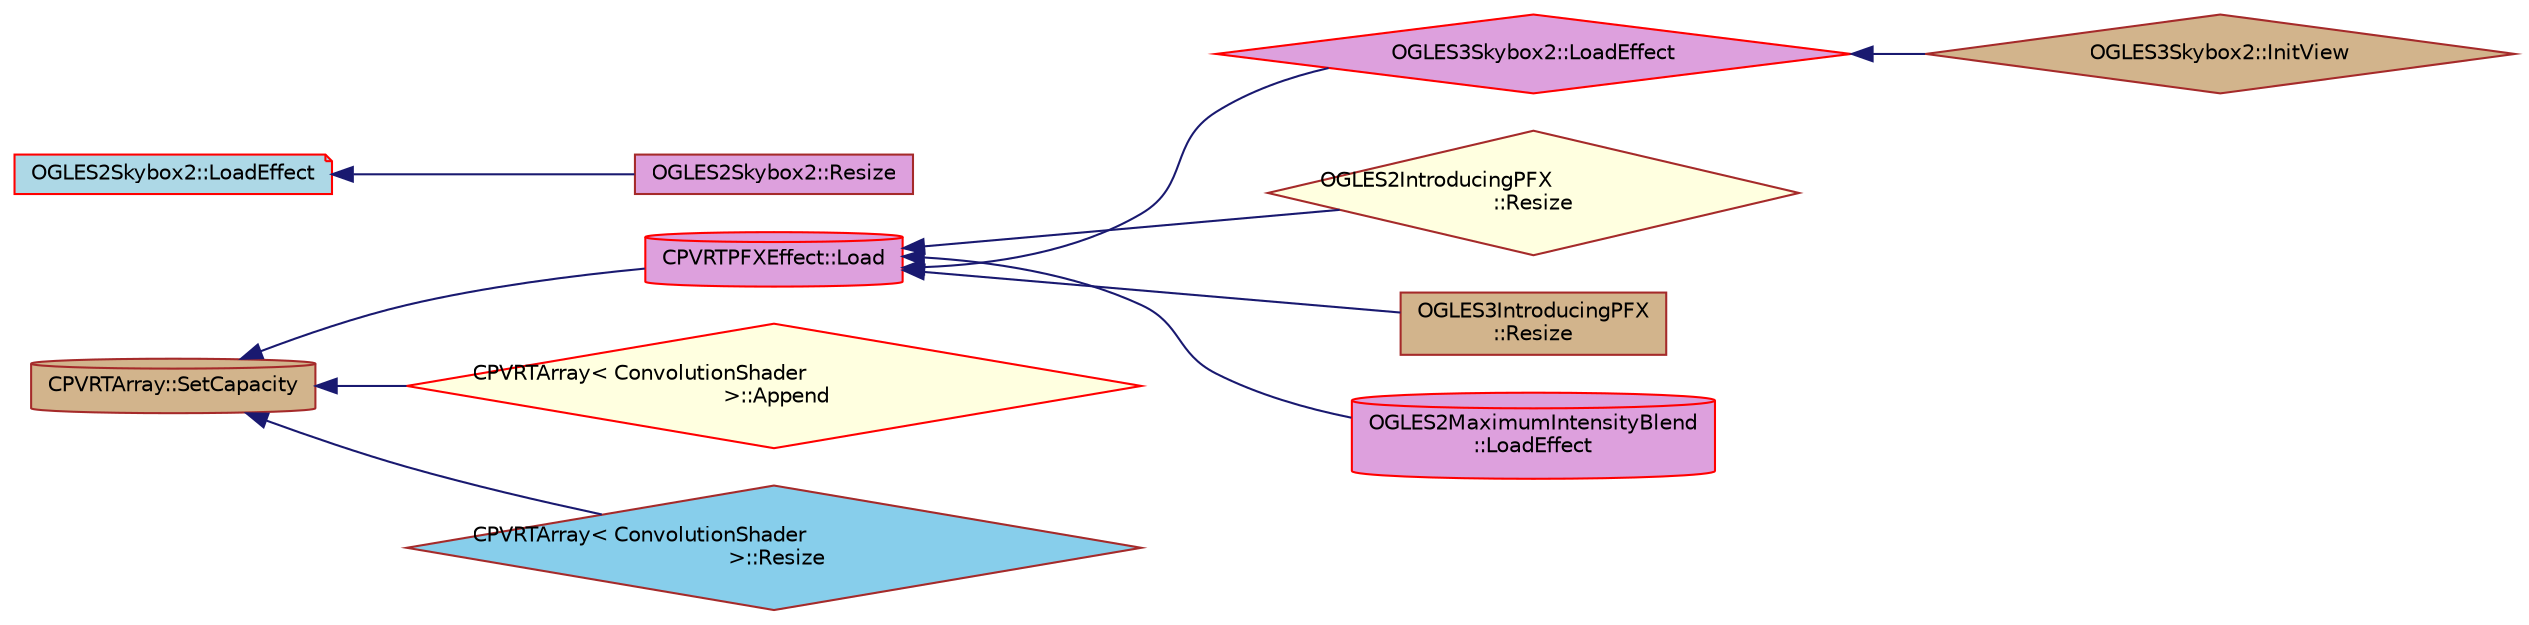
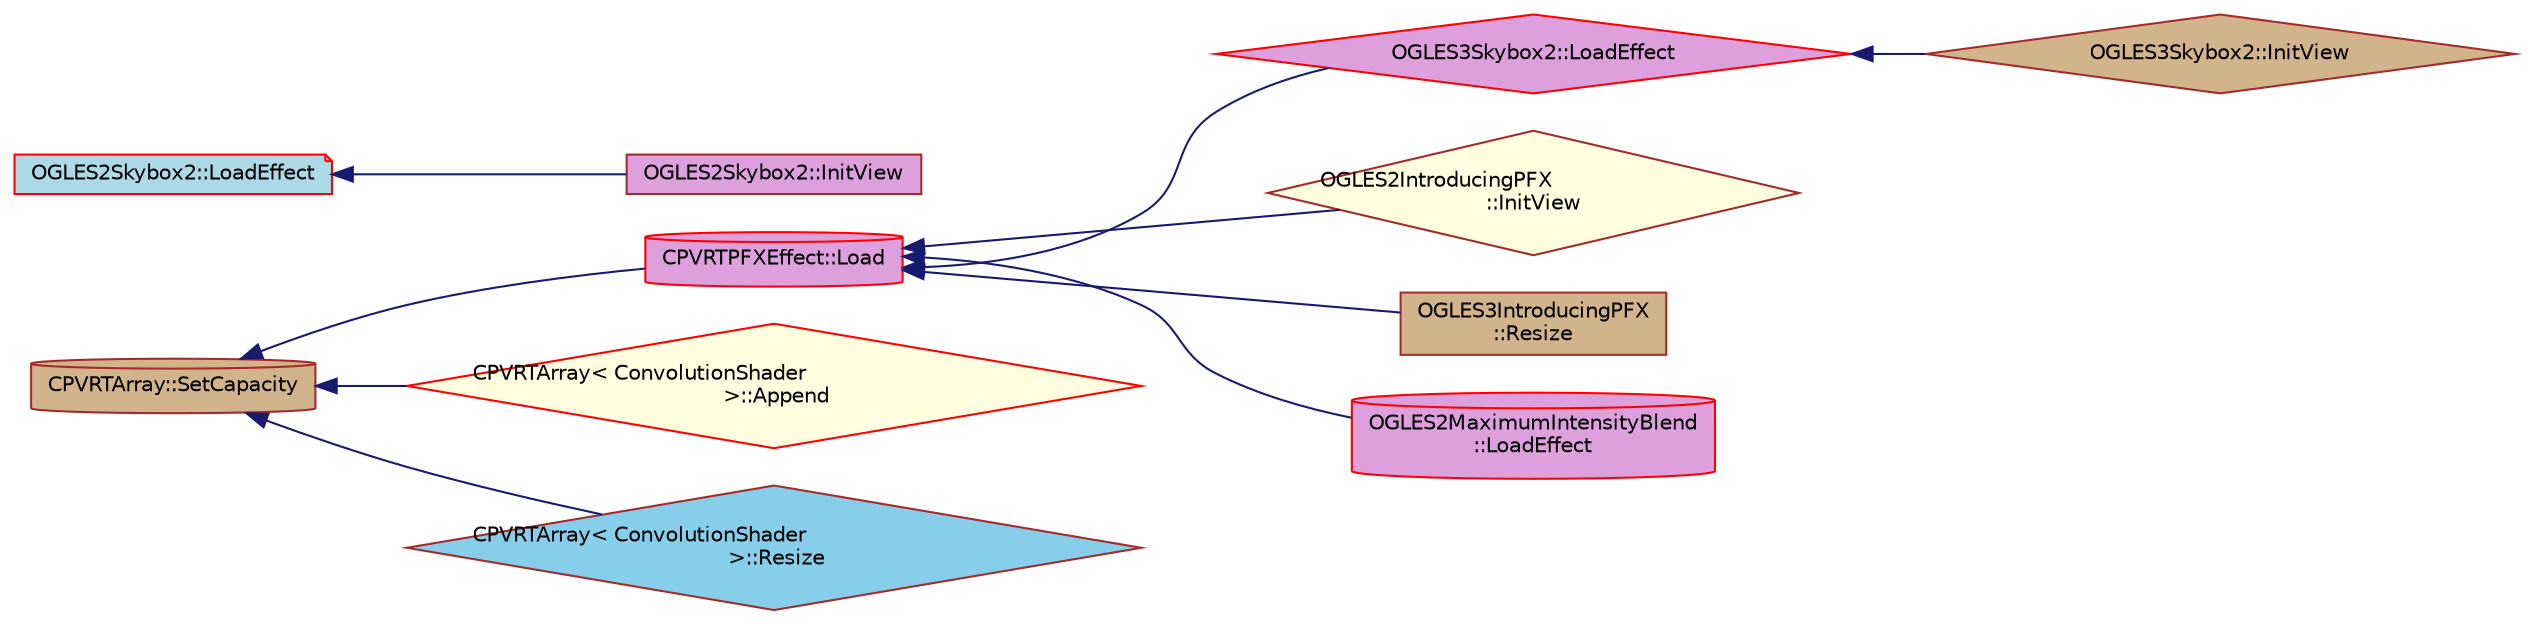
(774, 174) -> (774, 174)
(1533, 193) -> (1533, 193)
